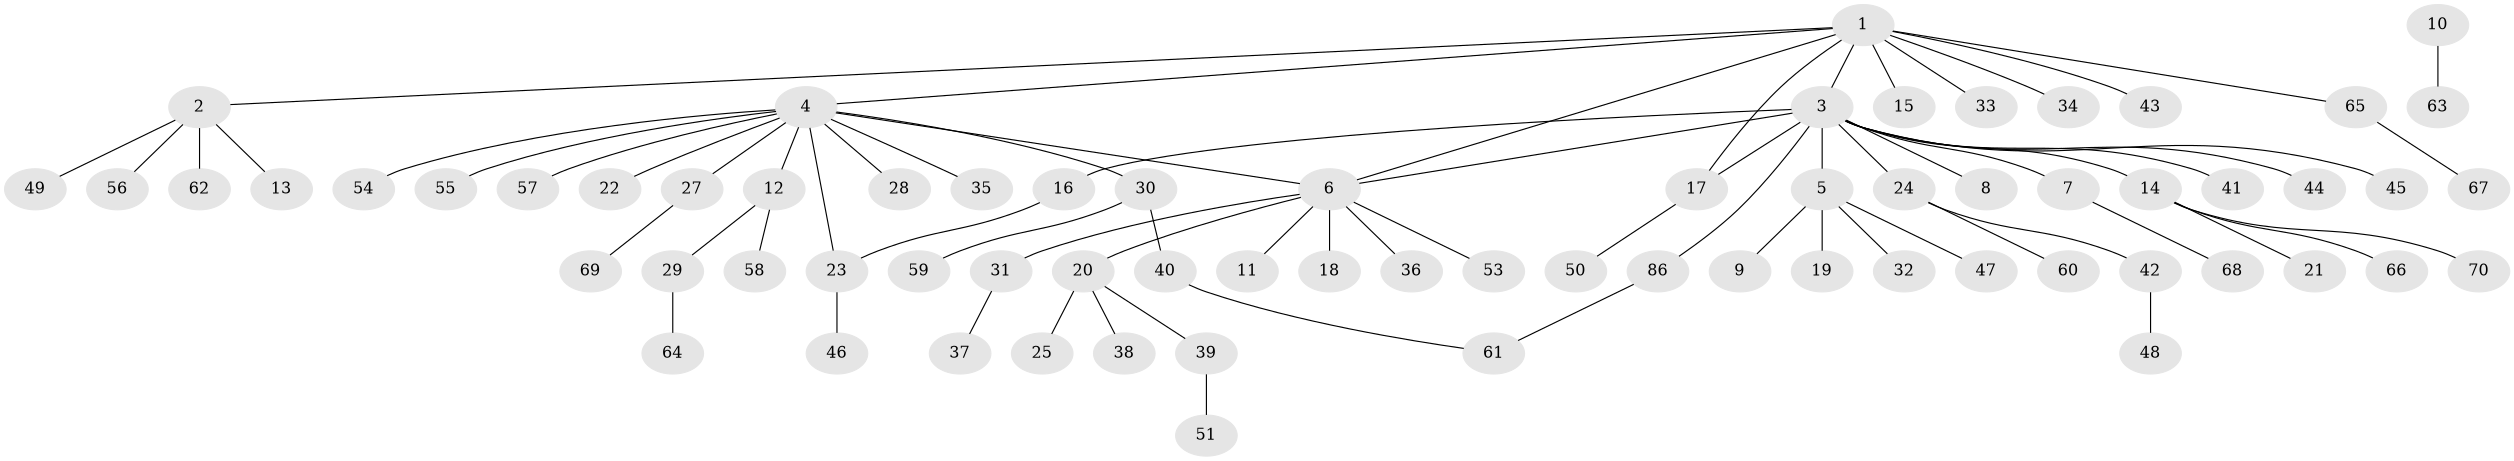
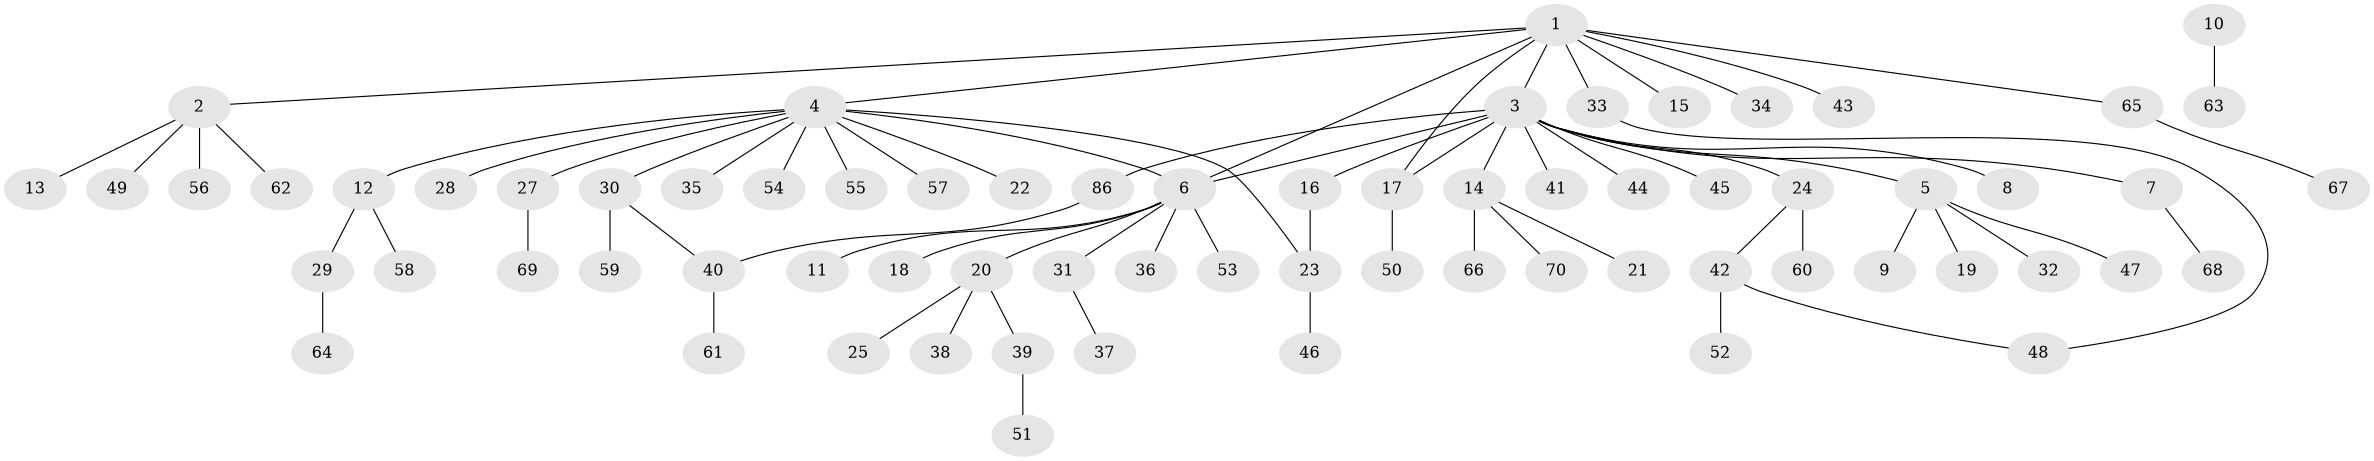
none -> (2085, 143)
(1576, 312) -> (885, 236)
none -> (1721, 353)
